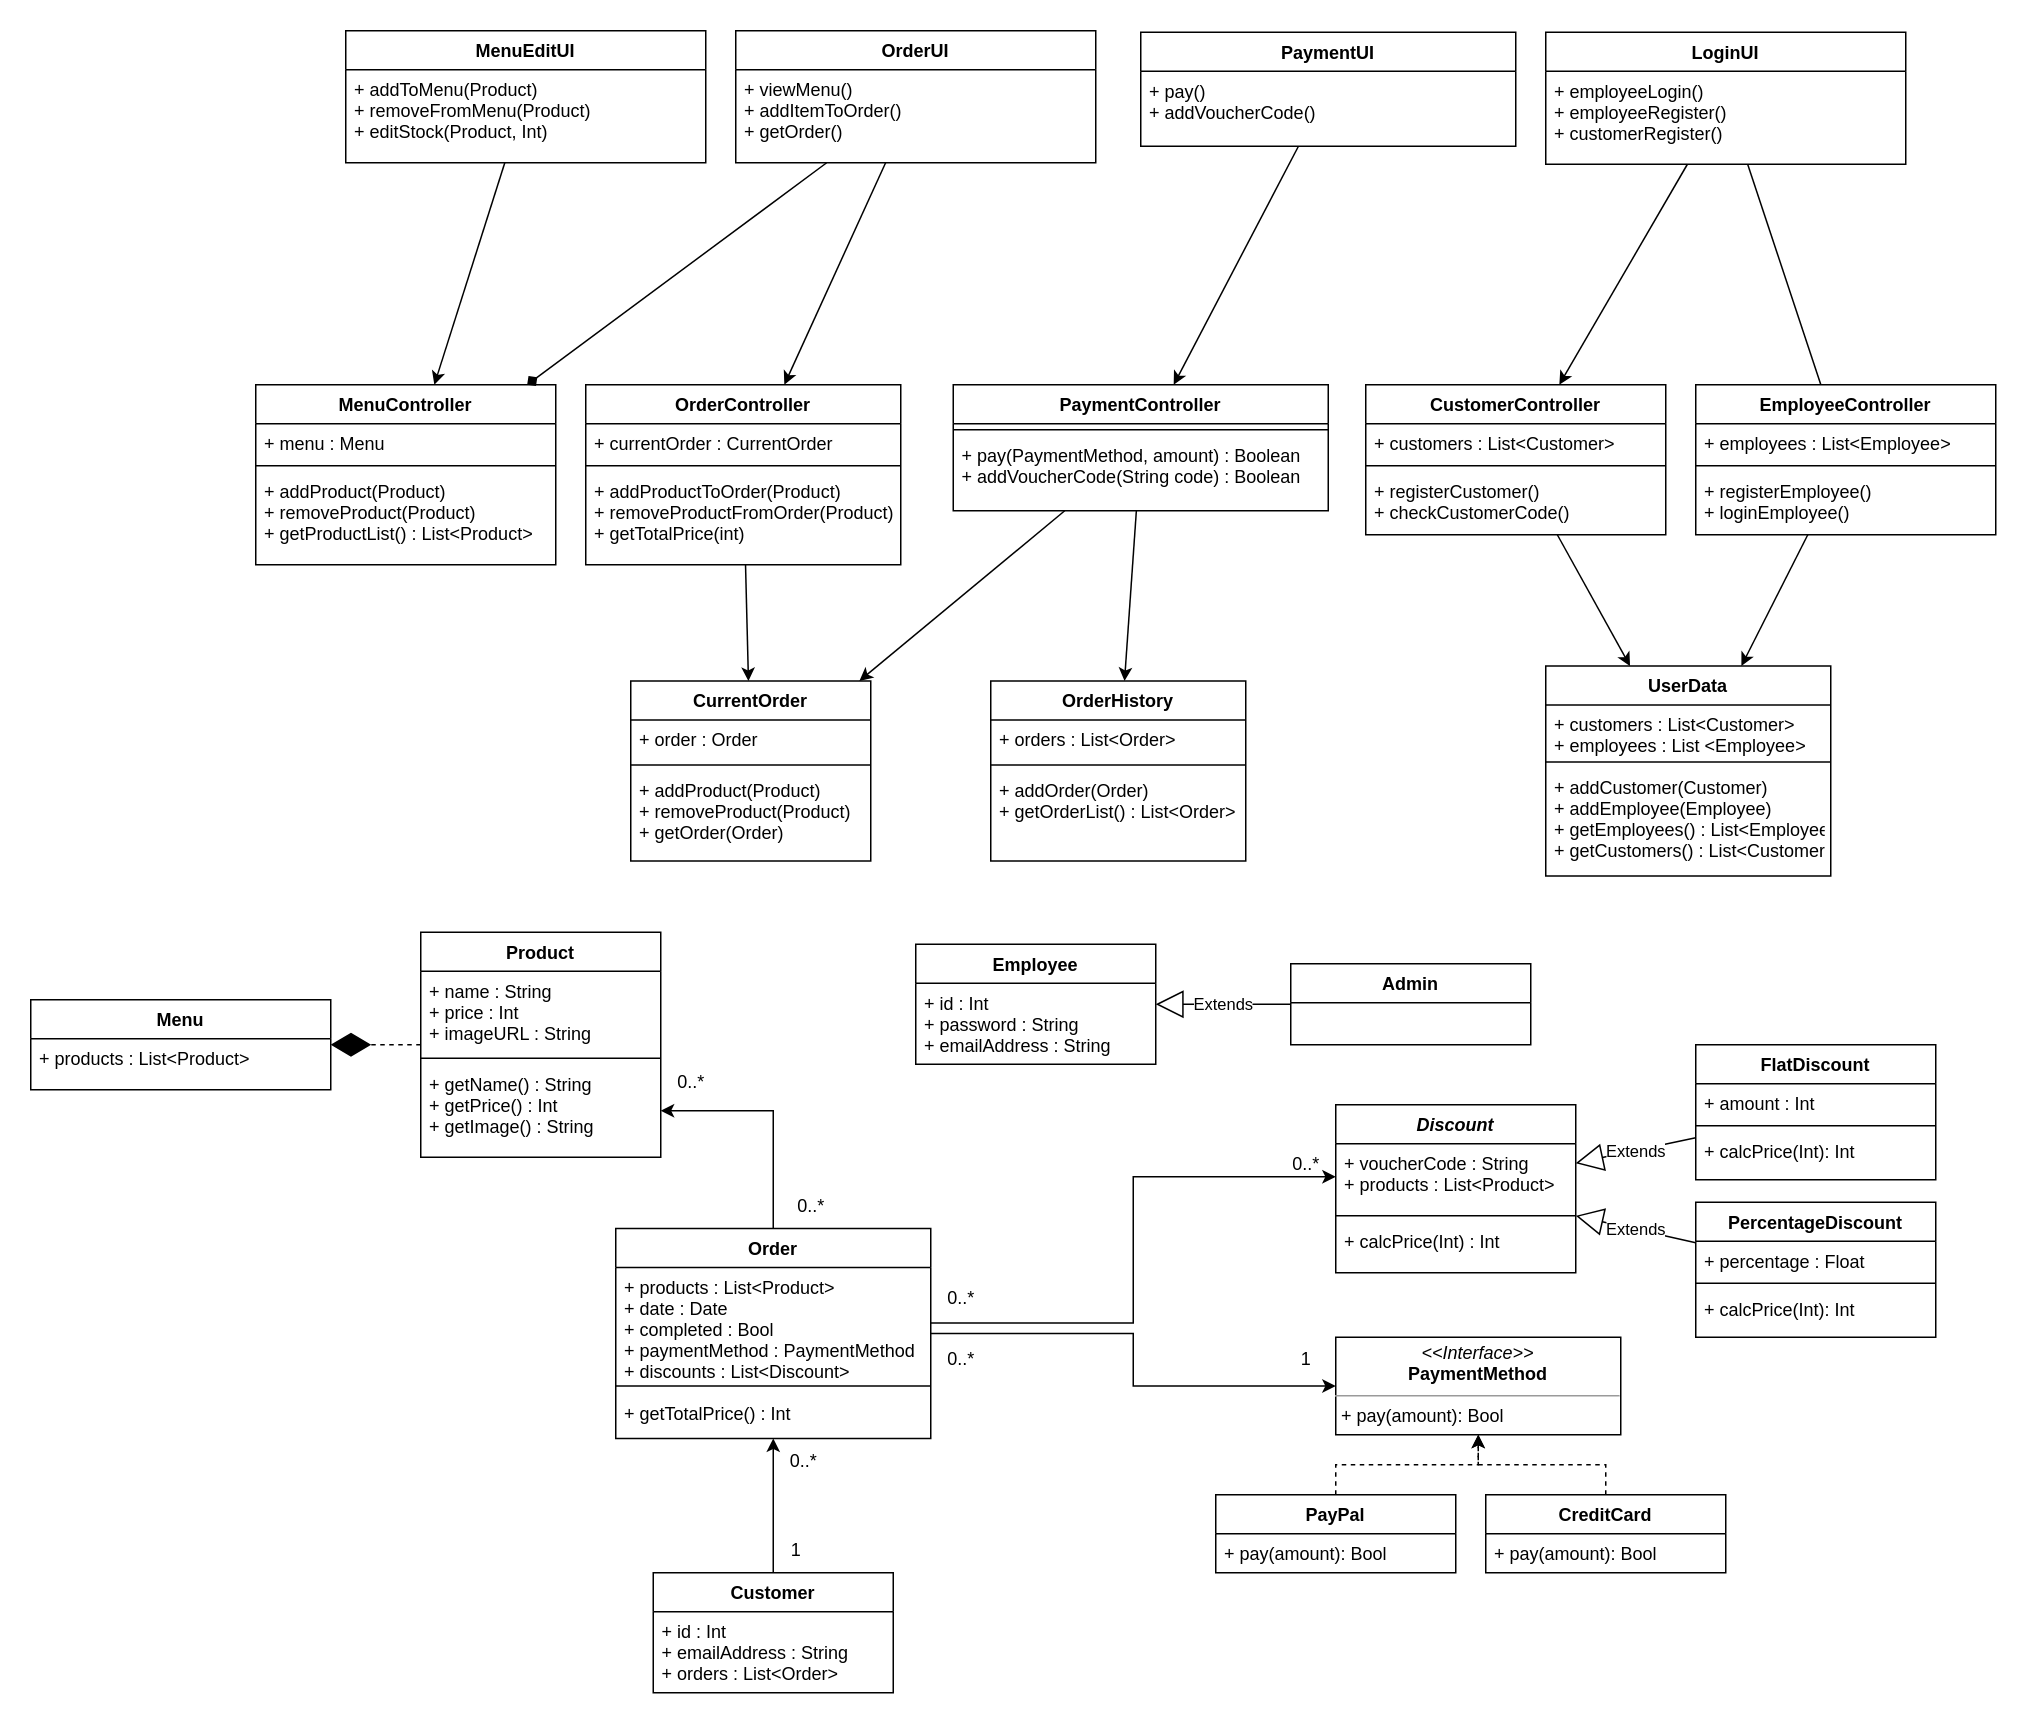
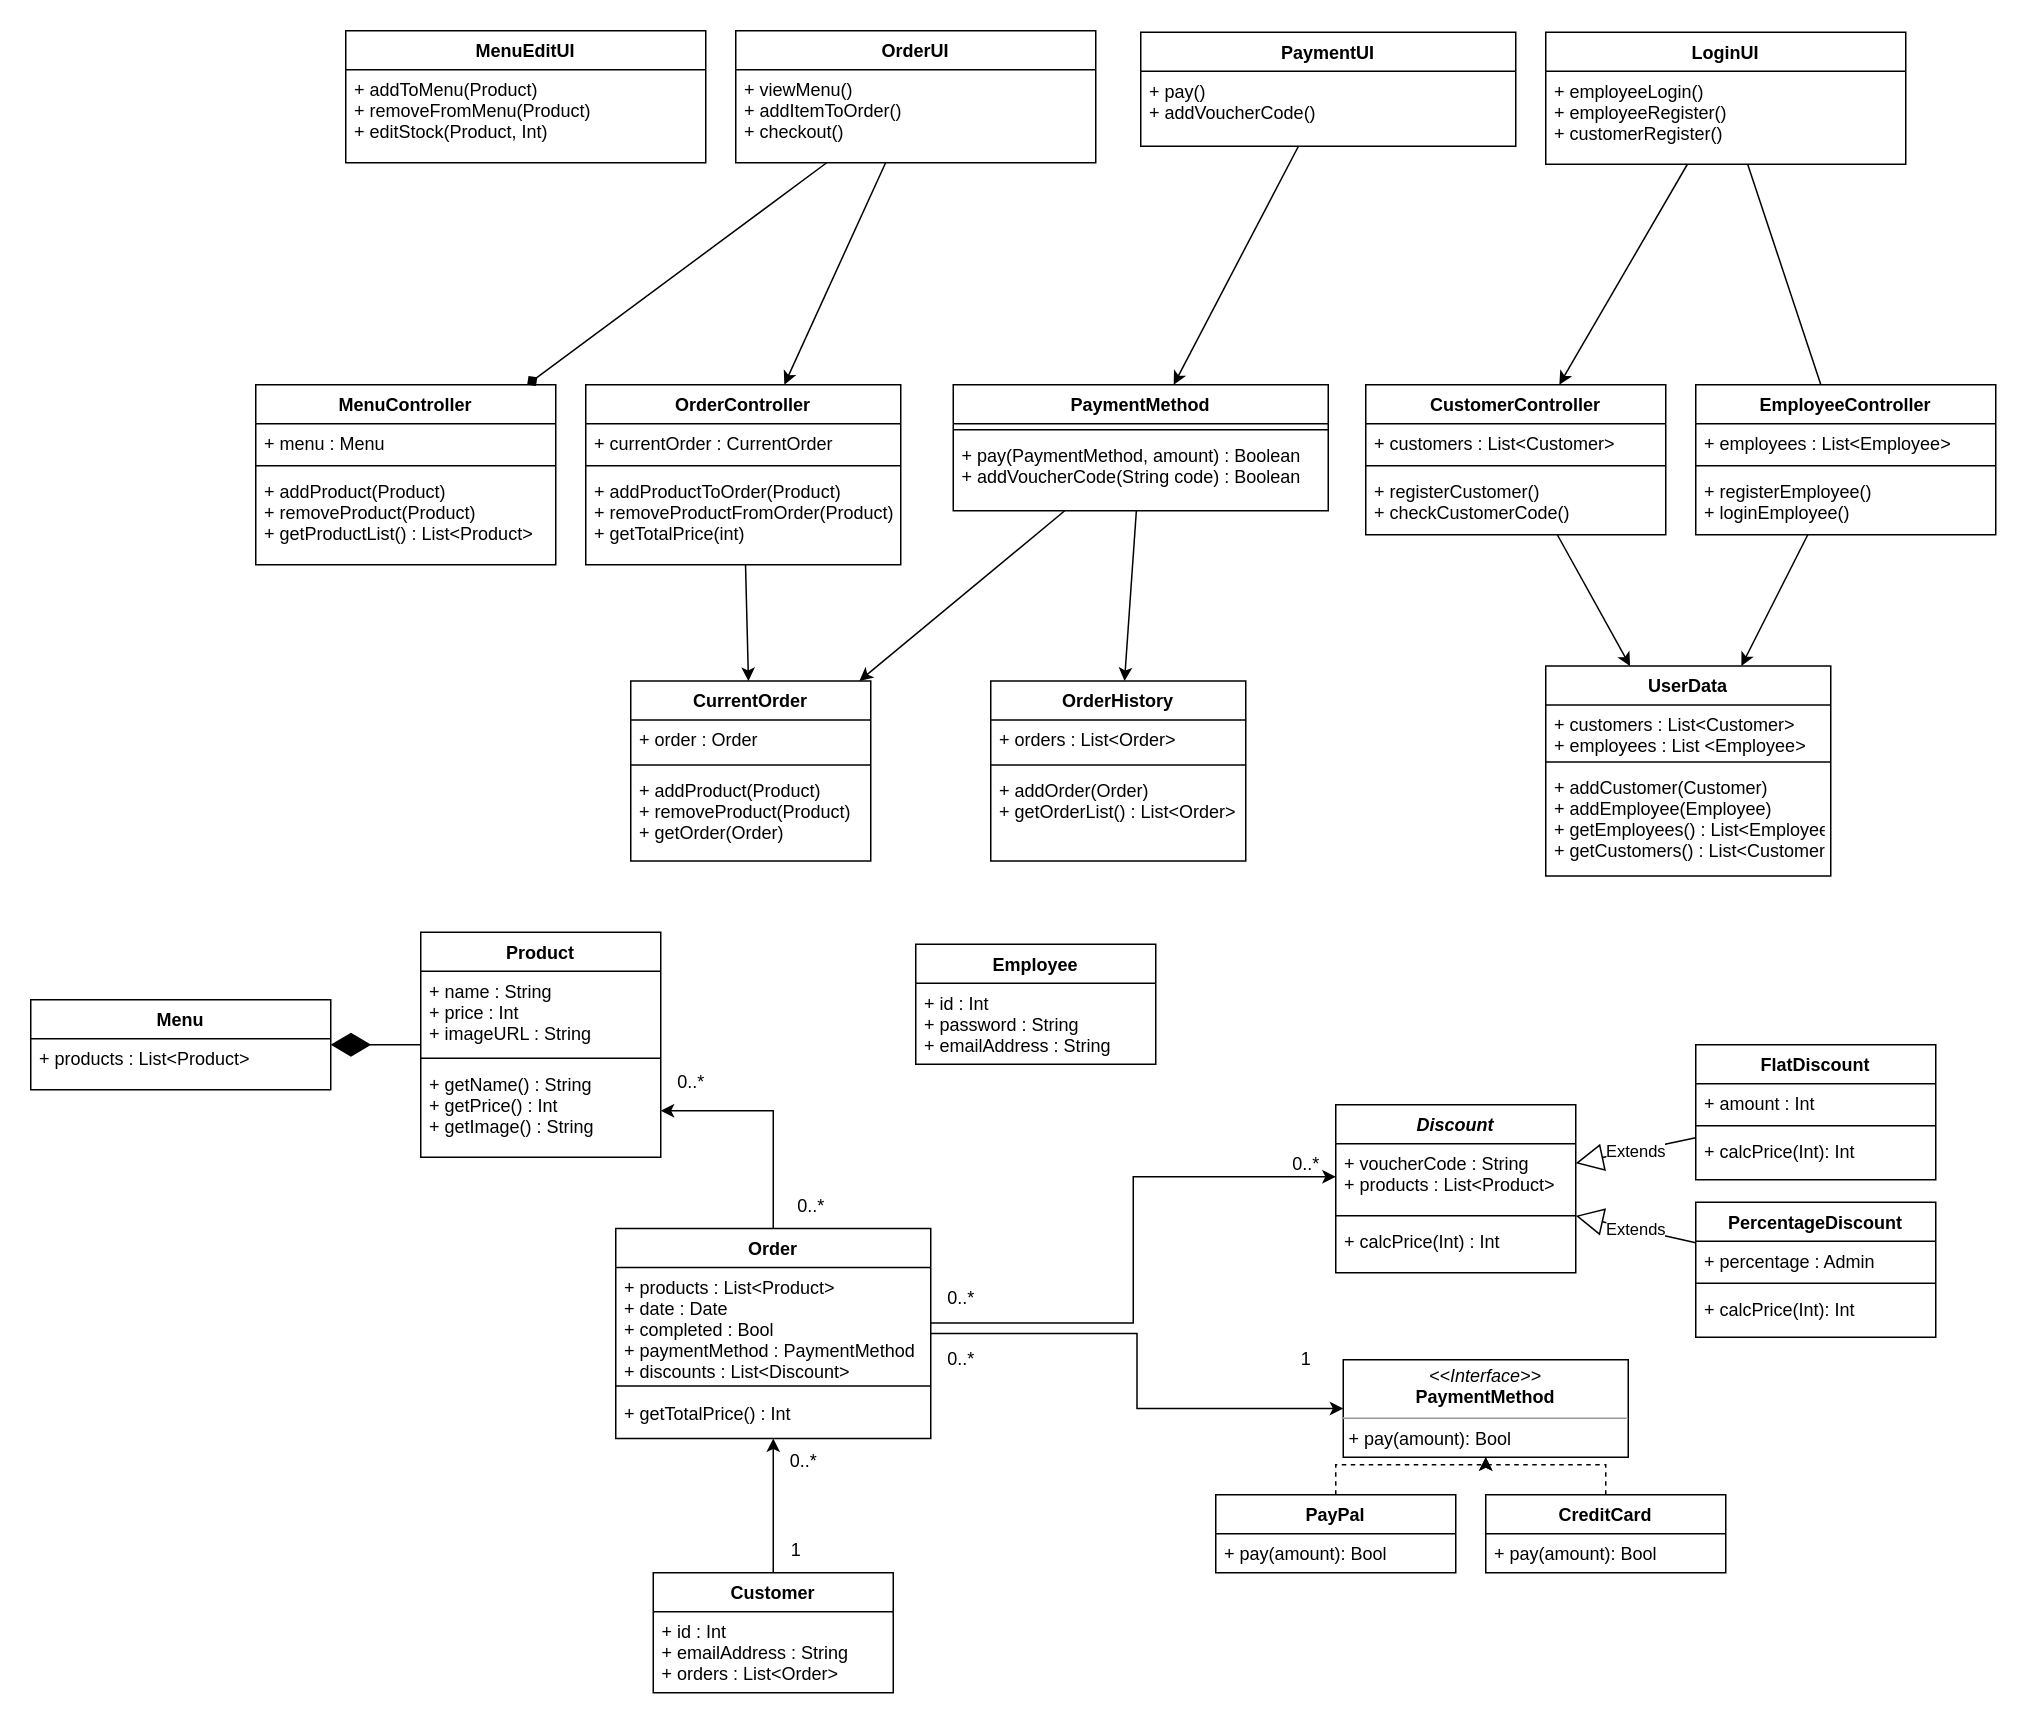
(800, 90) -> (800, 90)
(471, 270) -> none
(1140, 405) -> (1140, 405)
(1235, 1004) -> none
(1411, 1004) -> none
(396, 1045) -> (396, 1045)
(1793, 1262) -> (1793, 1262)
(1478, 1386) -> (1486, 1409)
